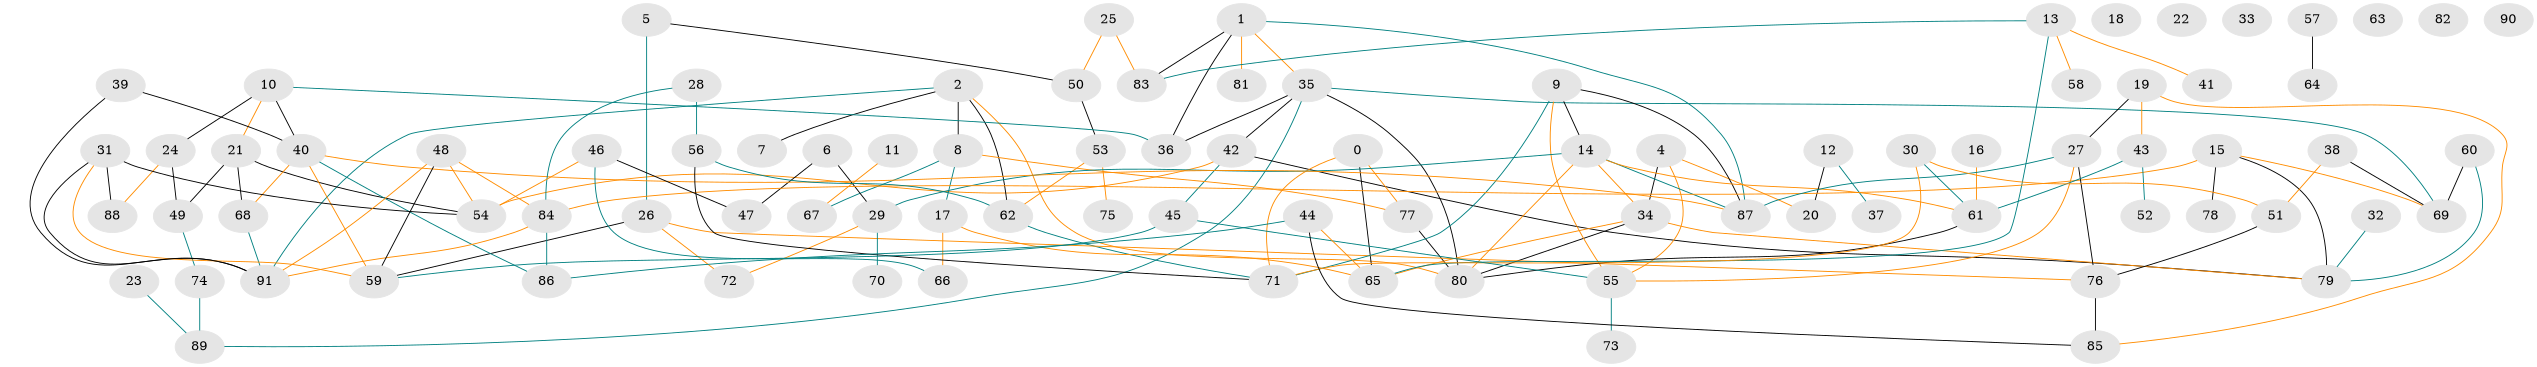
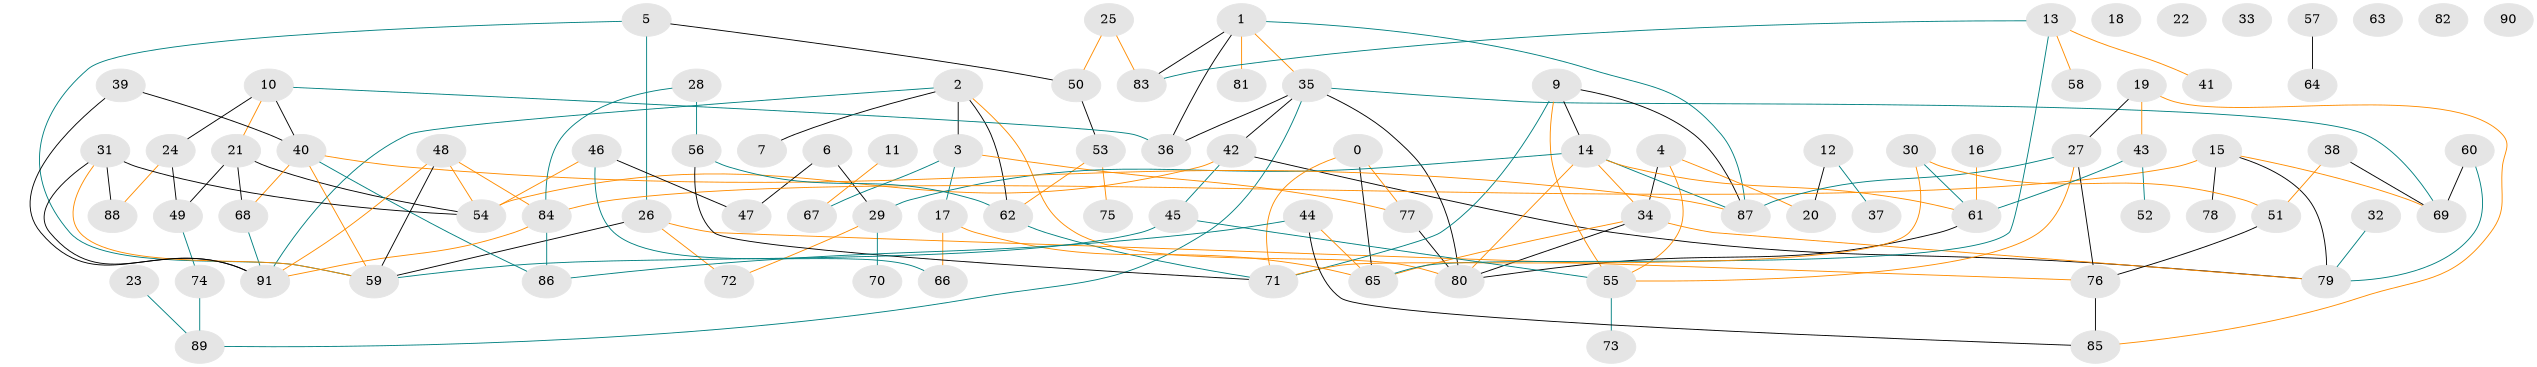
none -> (117, 57)
(958, 151) -> (958, 151)
